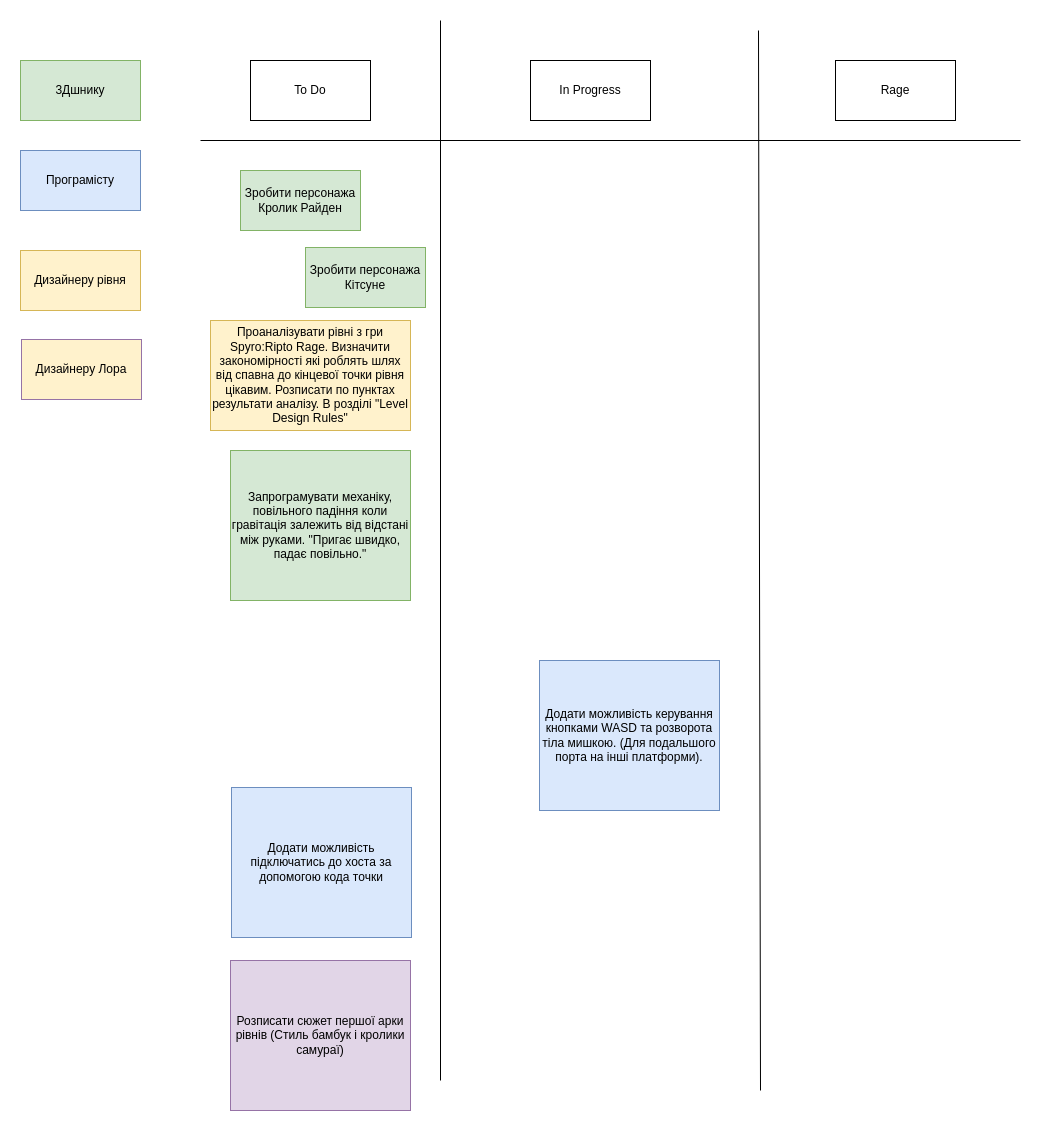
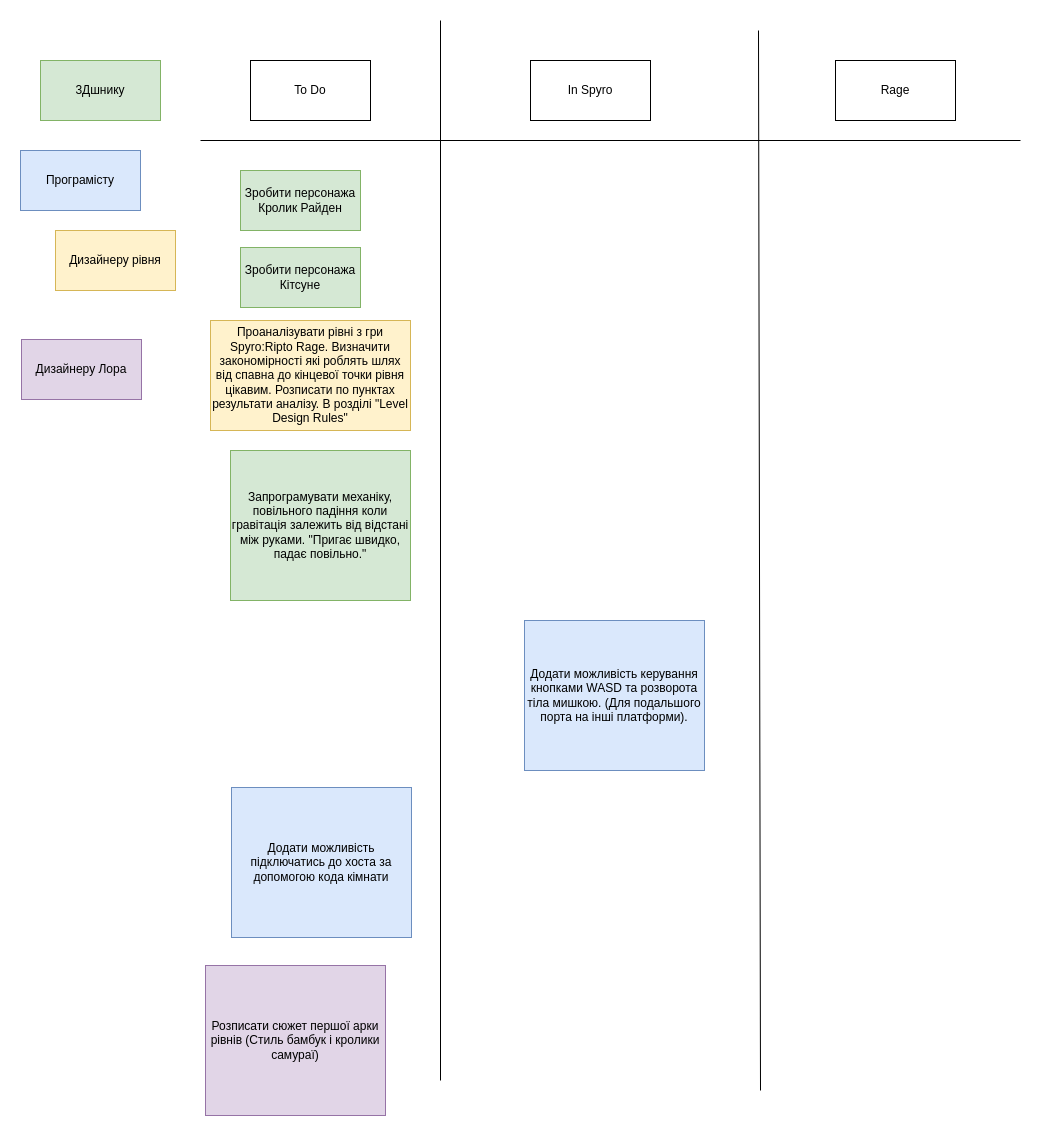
(81, 91) -> (101, 91)
(591, 91) -> (591, 91)
(366, 278) -> (301, 278)
(81, 281) -> (116, 261)
(82, 370) -> (82, 370)
(630, 736) -> (615, 696)
(322, 863) -> (322, 863)
(321, 1036) -> (296, 1041)
